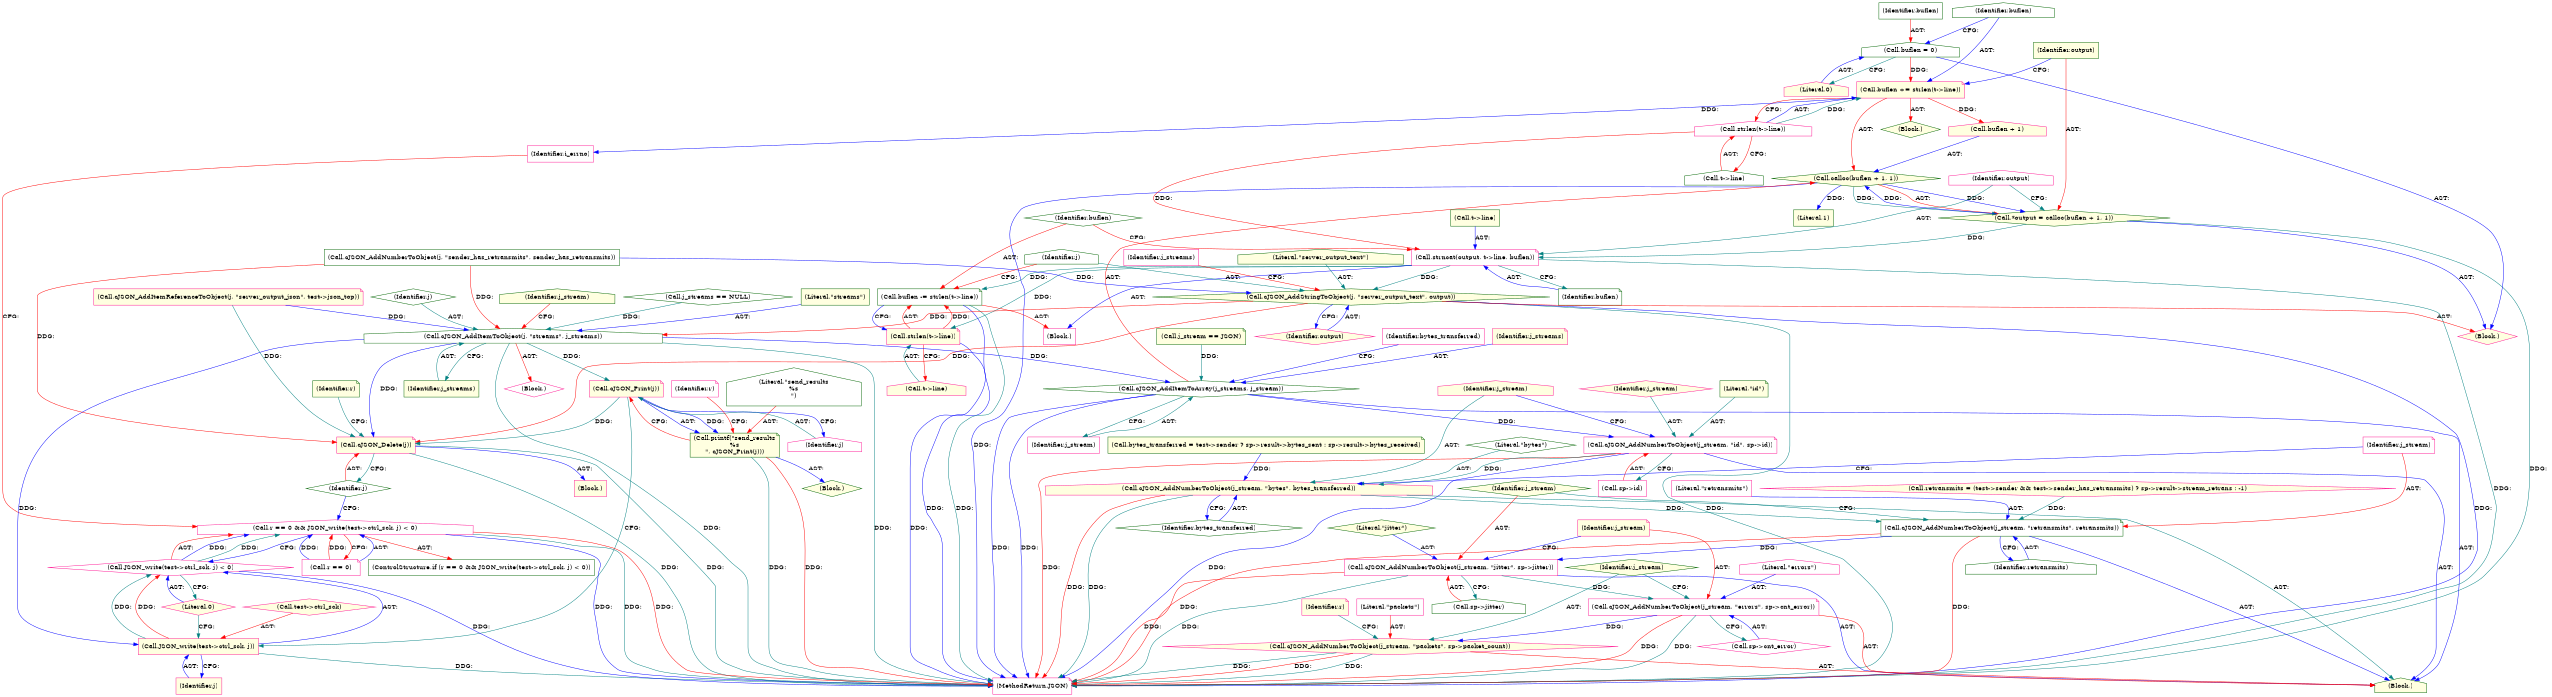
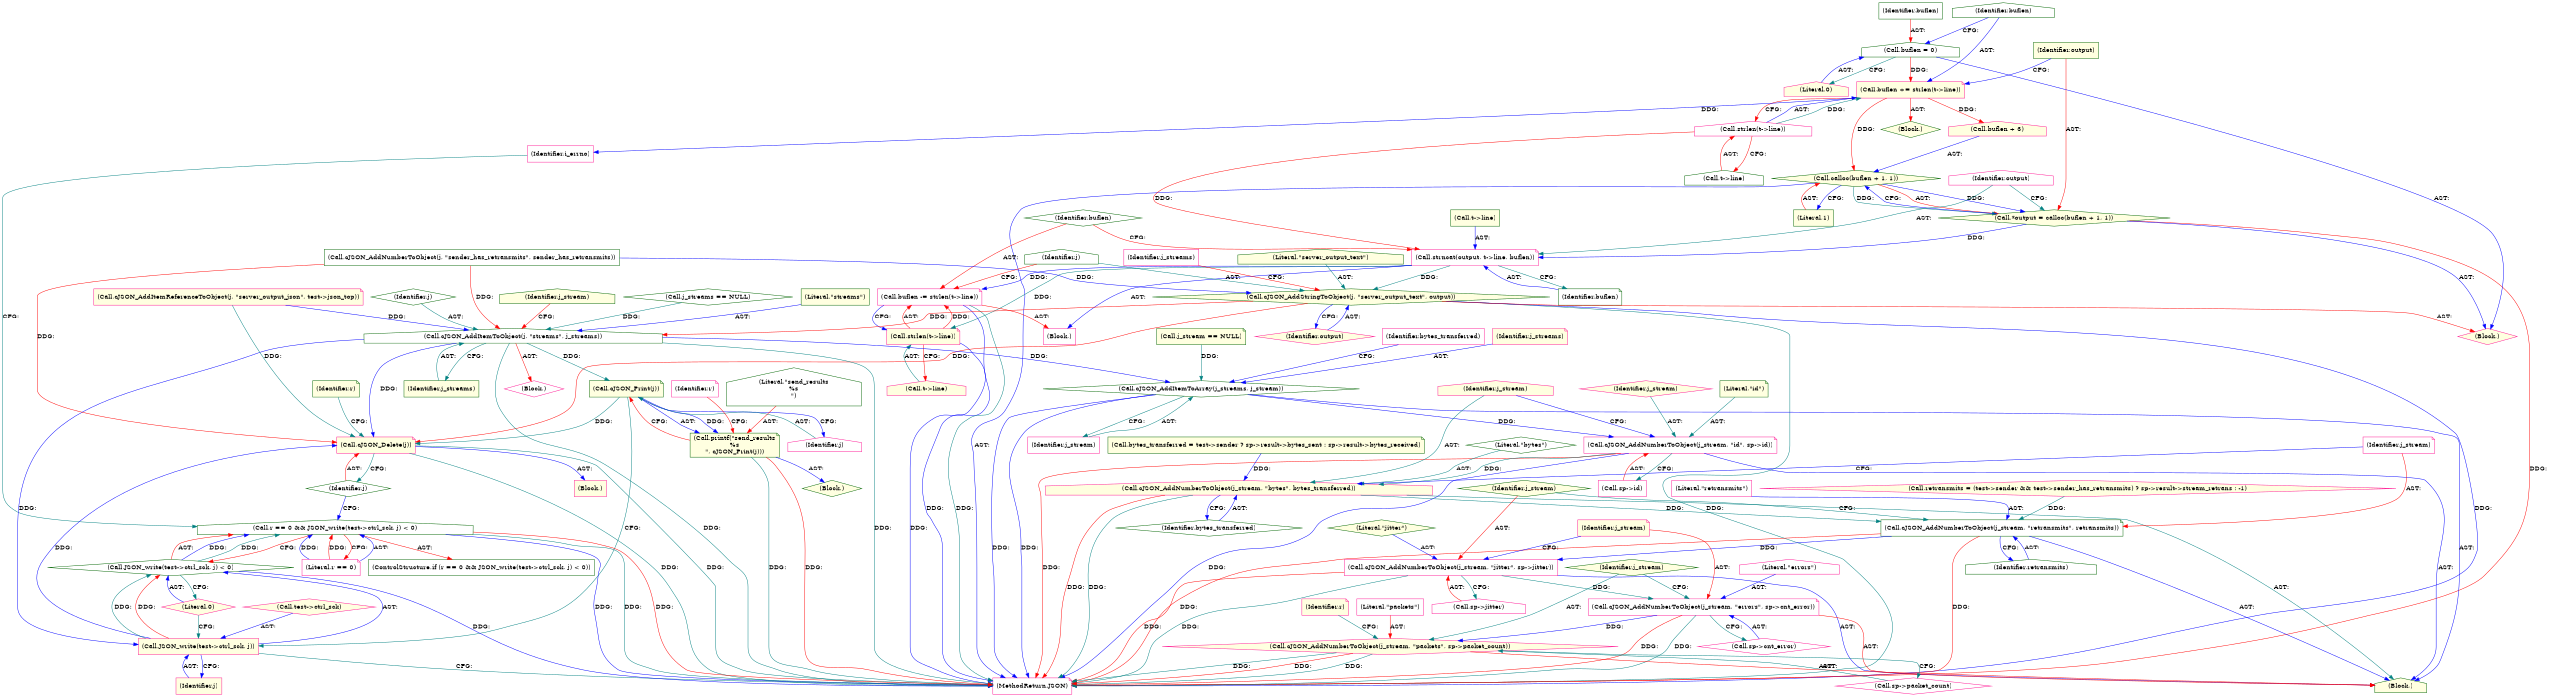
(1867, 129) -> (1867, 129)
(1997, 129) -> (1997, 129)
(17, 190) -> (17, 190)
(1837, 198) -> (1837, 198)
(1894, 198) -> (1894, 198)
(1379, 216) -> (1803, 195)
(1786, 251) -> (1786, 251)
(1197, 266) -> (1197, 266)
(930, 297) -> (930, 297)
(1201, 337) -> (1201, 337)
(626, 389) -> (626, 389)
(983, 445) -> (983, 445)
none -> (104, 504)
(335, 528) -> (335, 528)
(263, 550) -> (263, 550)
(171, 568) -> (171, 568)
(331, 568) -> (331, 568)
(1479, 607) -> (1479, 607)
(2364, 607) -> none
(259, 625) -> (259, 625)
(2133, 660) -> (2133, 660)
(465, 666) -> (465, 666)
none -> (1913, 686)
